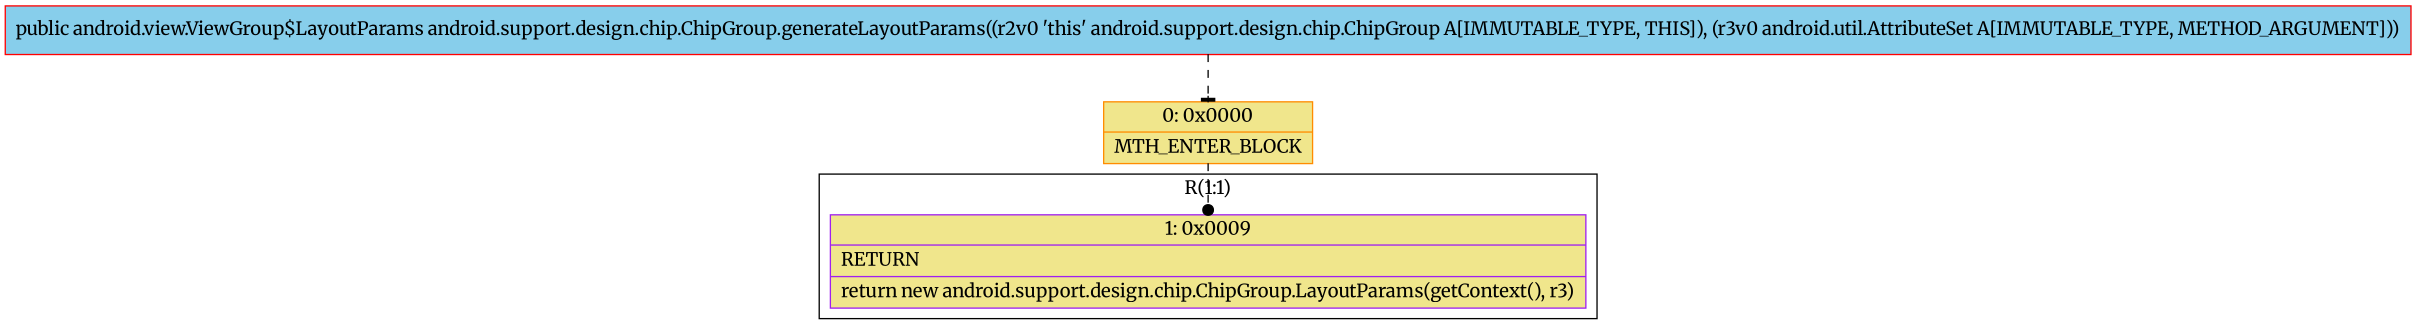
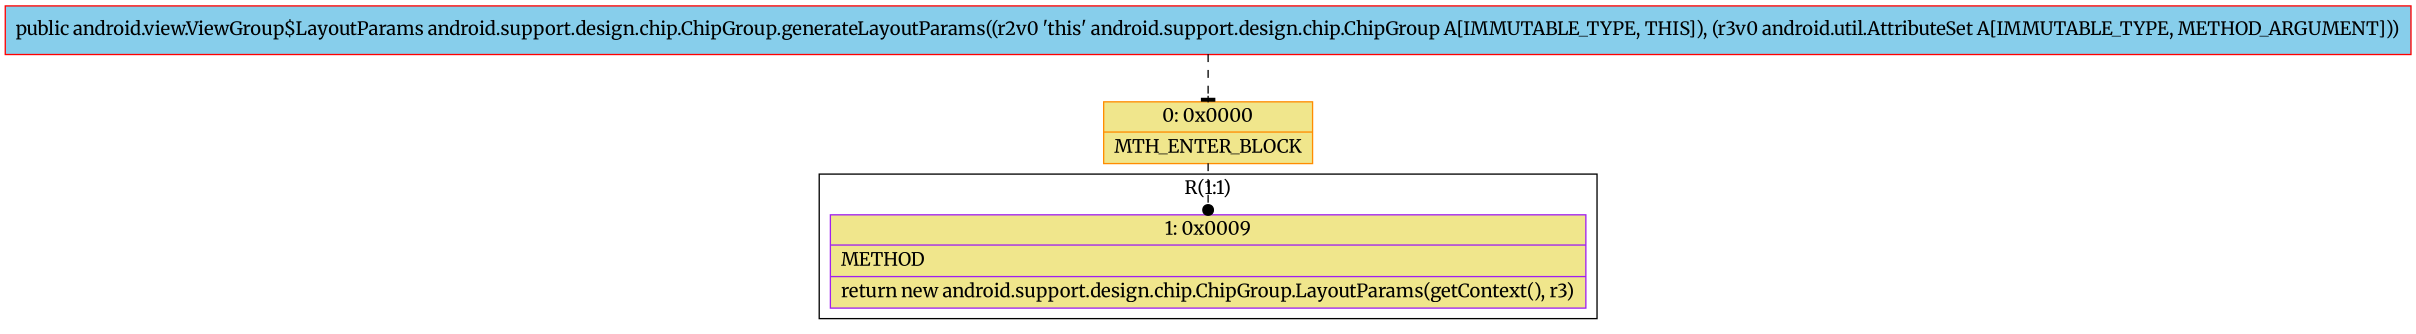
(880, 260) -> (883, 260)
